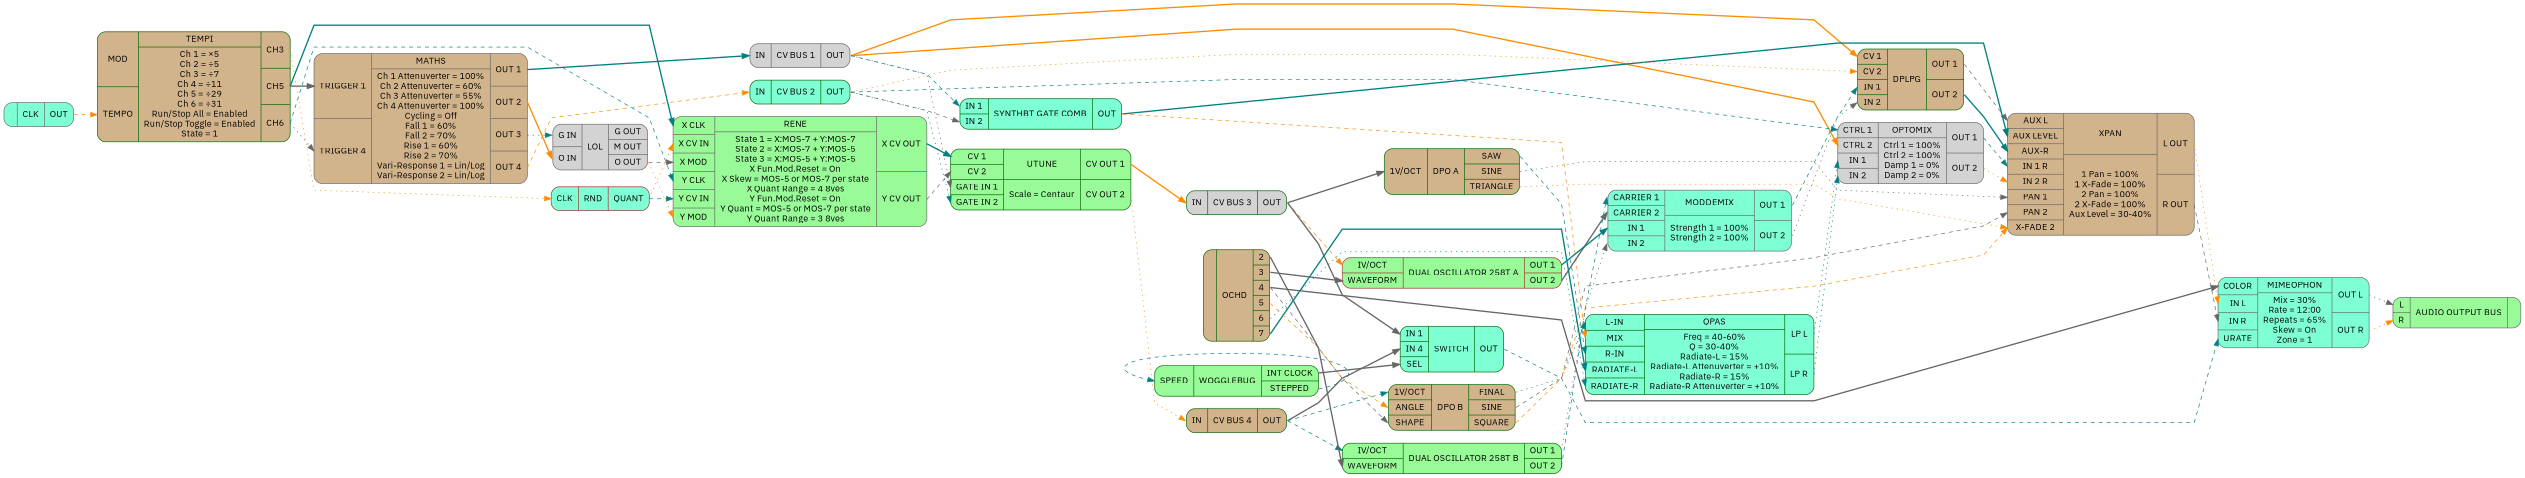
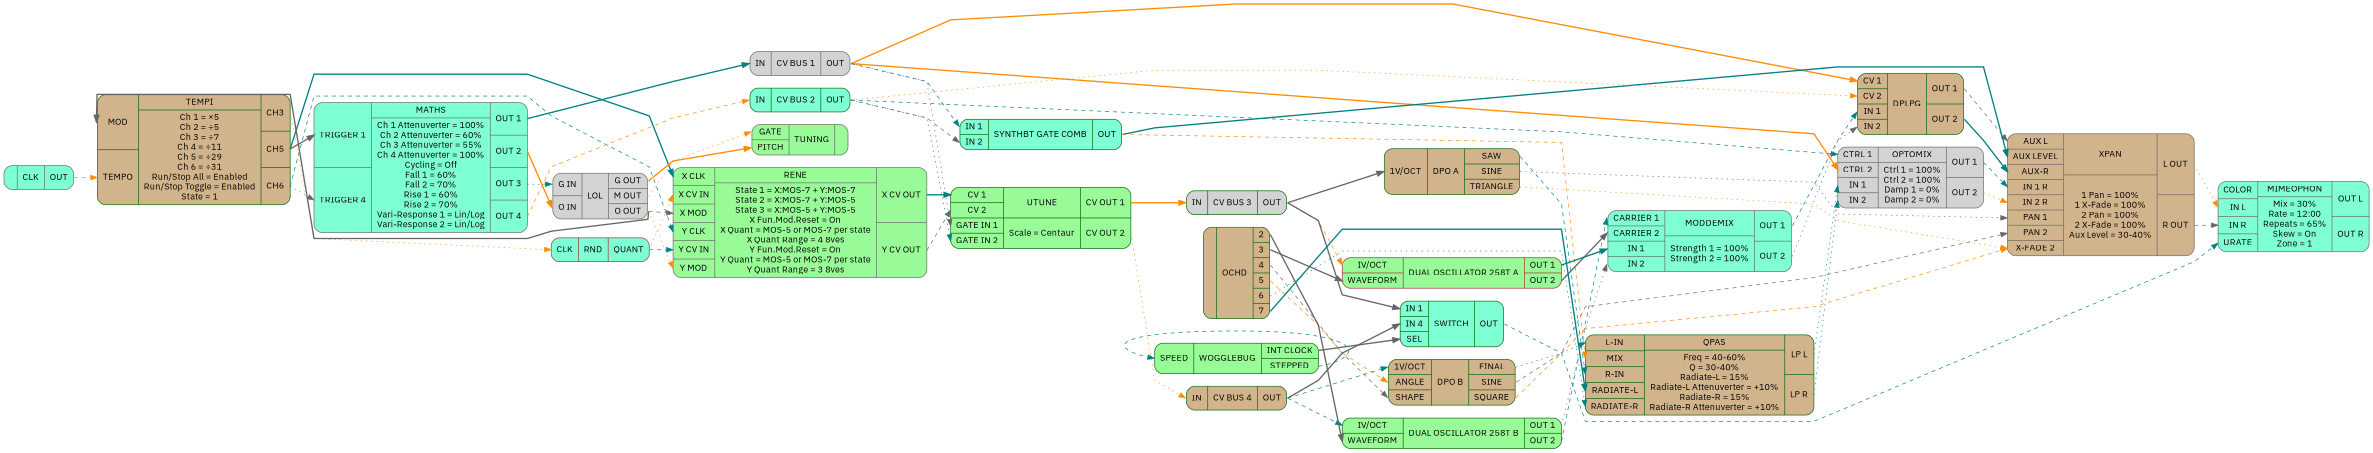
(421, 119) -> (421, 168)
none -> (800, 140)
(796, 179) -> (796, 230)
none -> (411, 239)
(2457, 313) -> none
(1700, 354) -> (1700, 375)
(1718, 401) -> none
